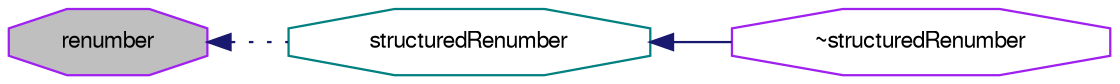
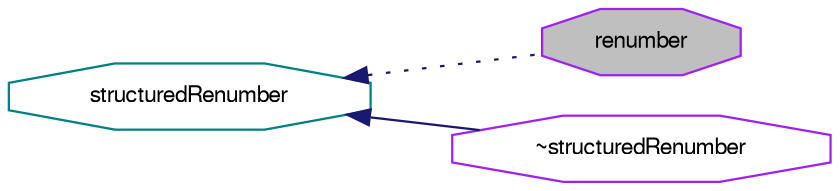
(259, 42) -> (455, 65)
